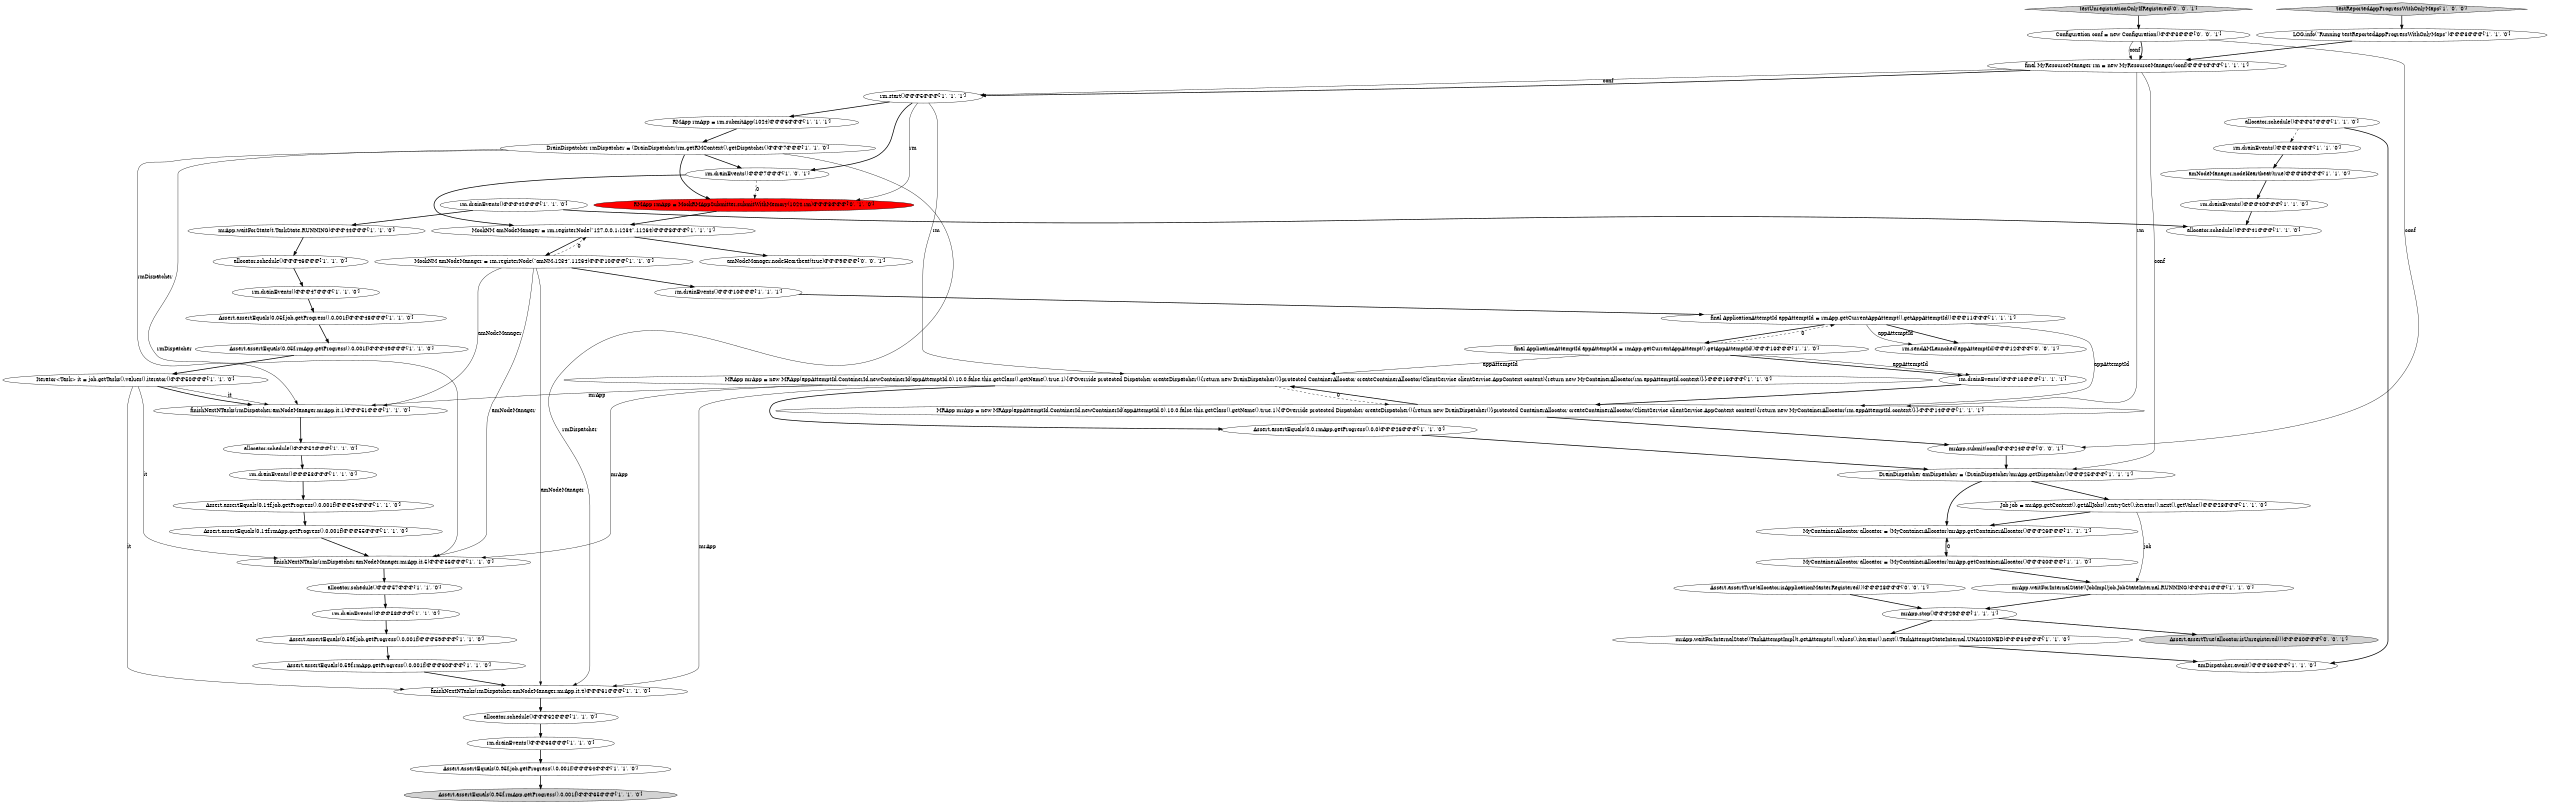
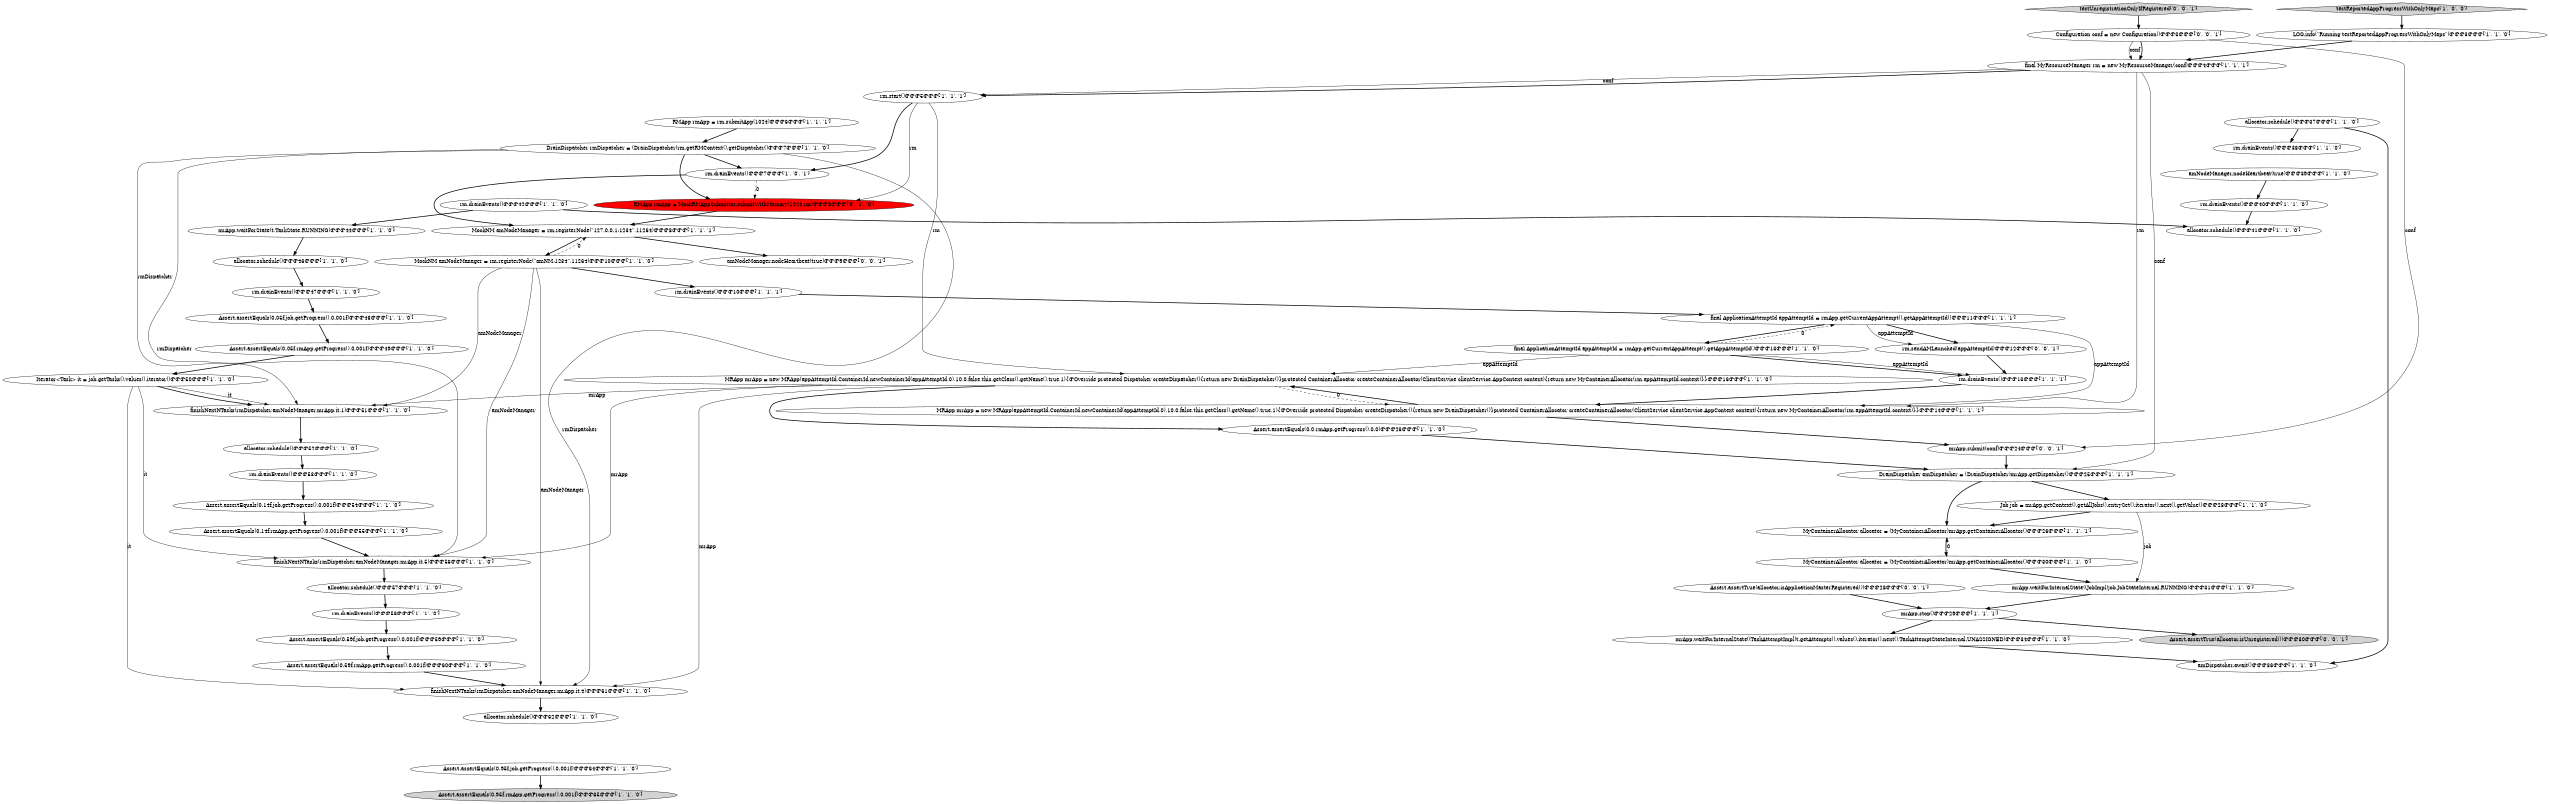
(842, 109) -> none
(2295, 134) -> (2295, 134)
(2279, 160) -> none
none -> (1995, 363)
(541, 743) -> none
